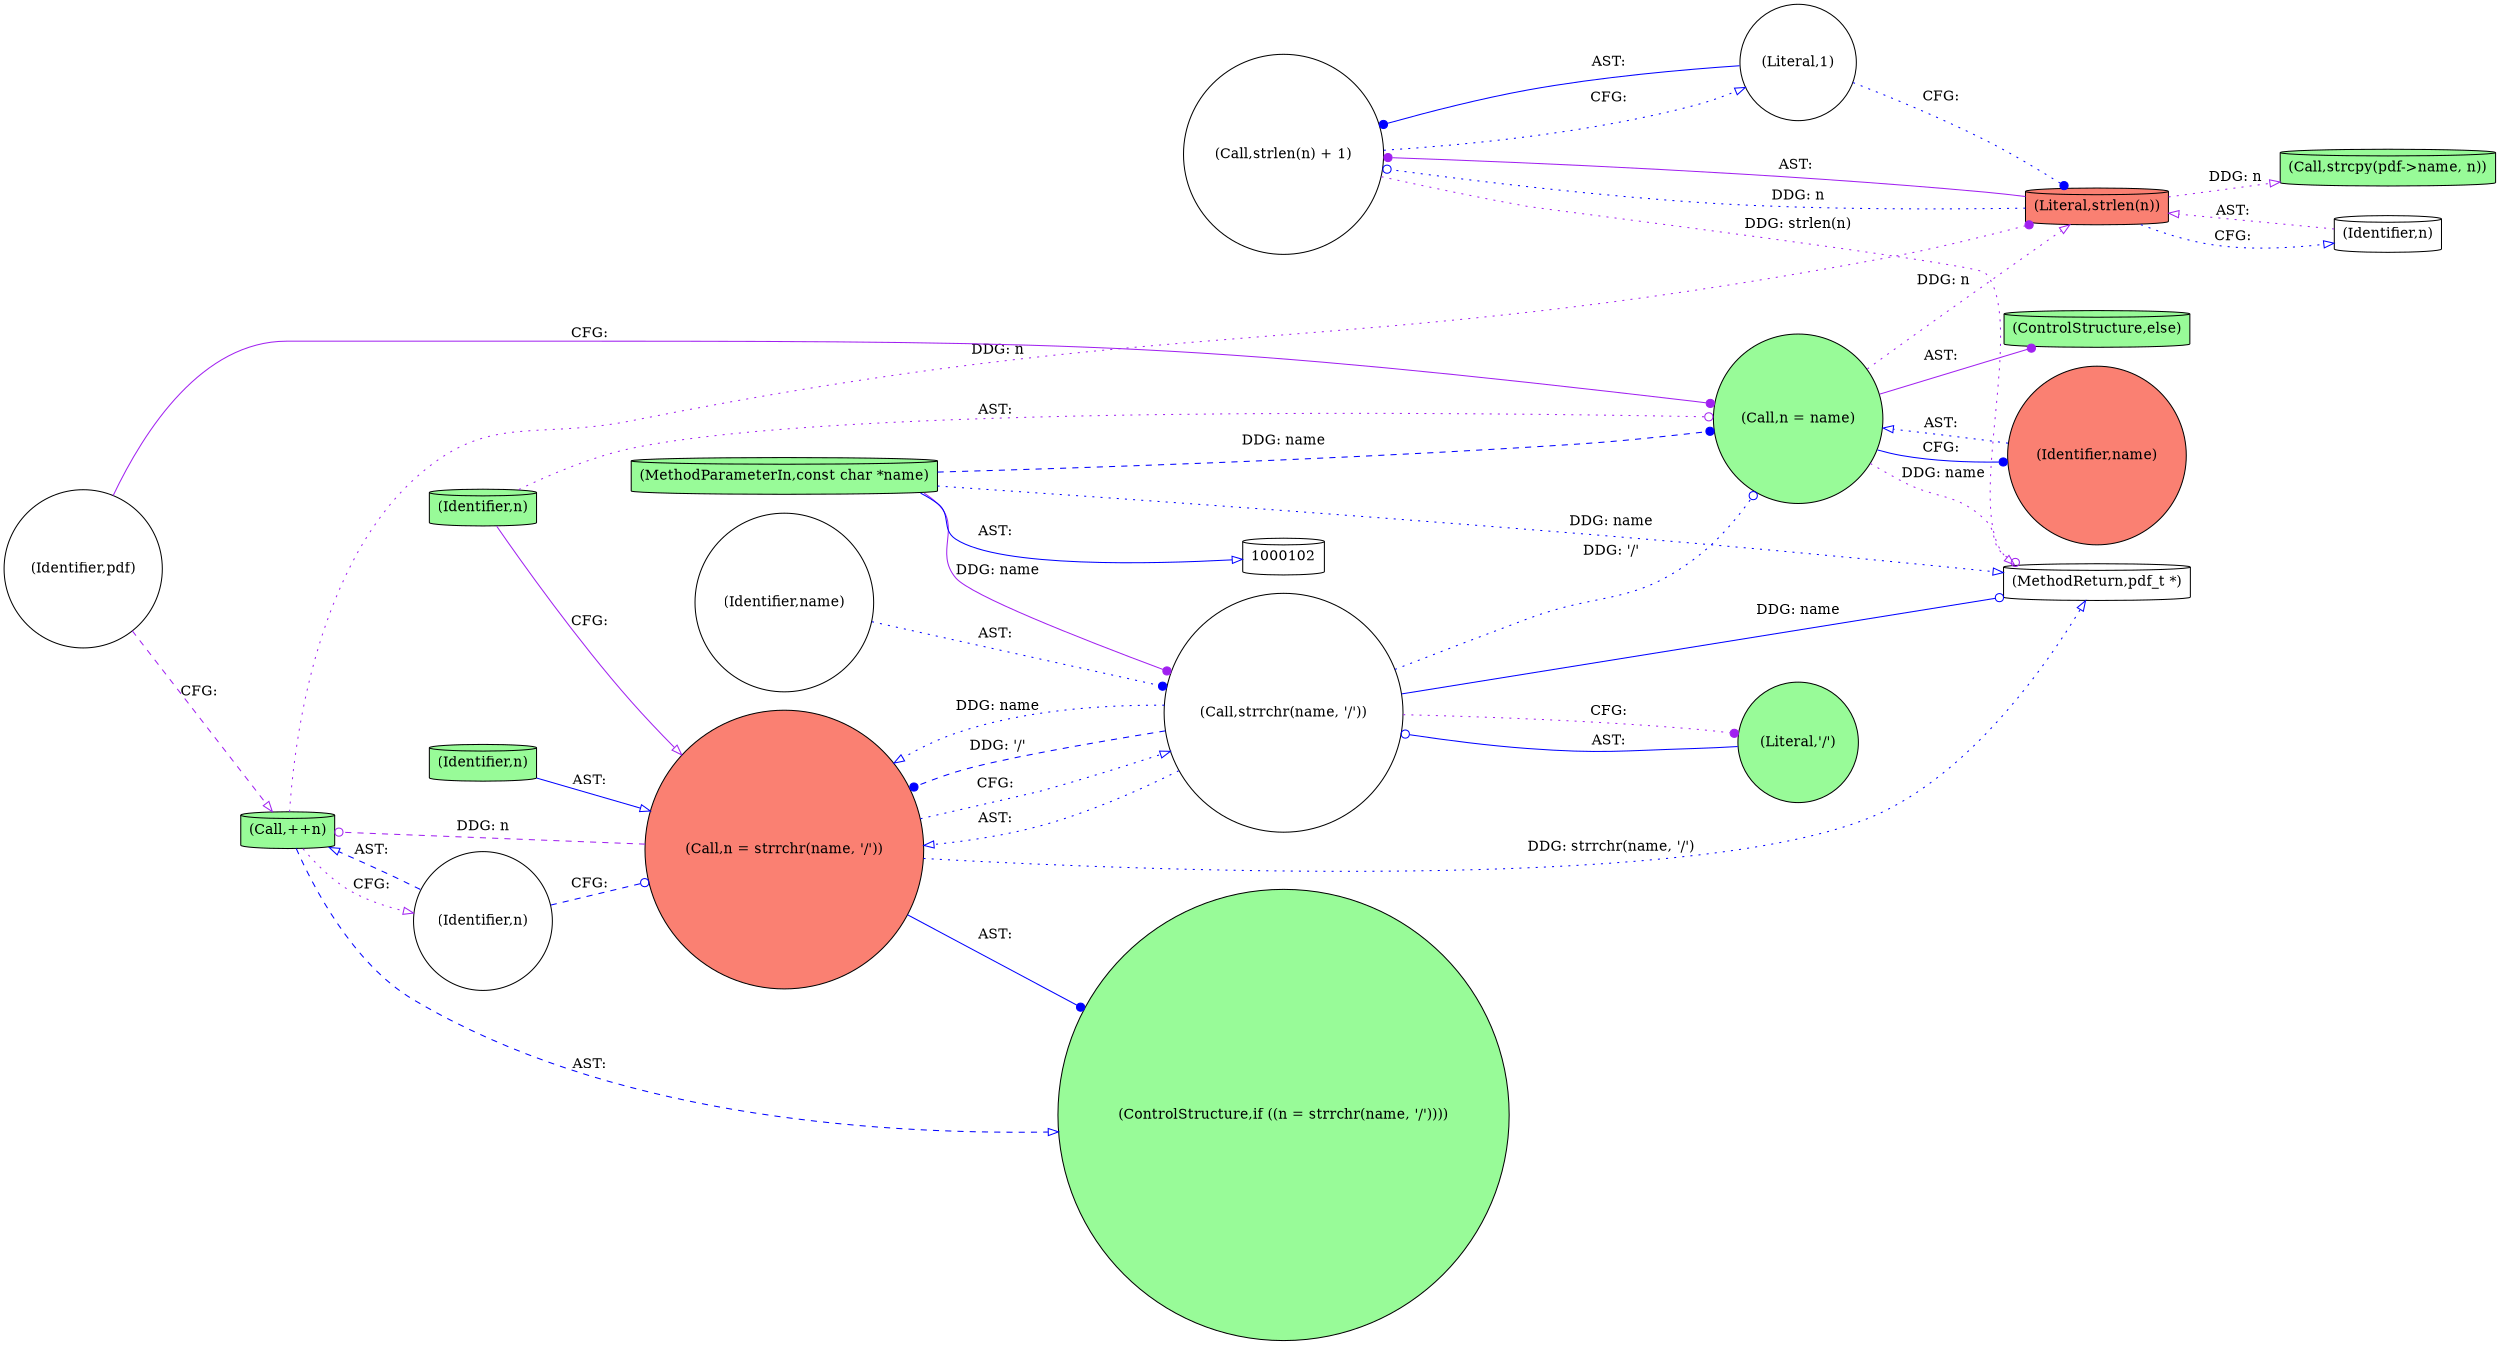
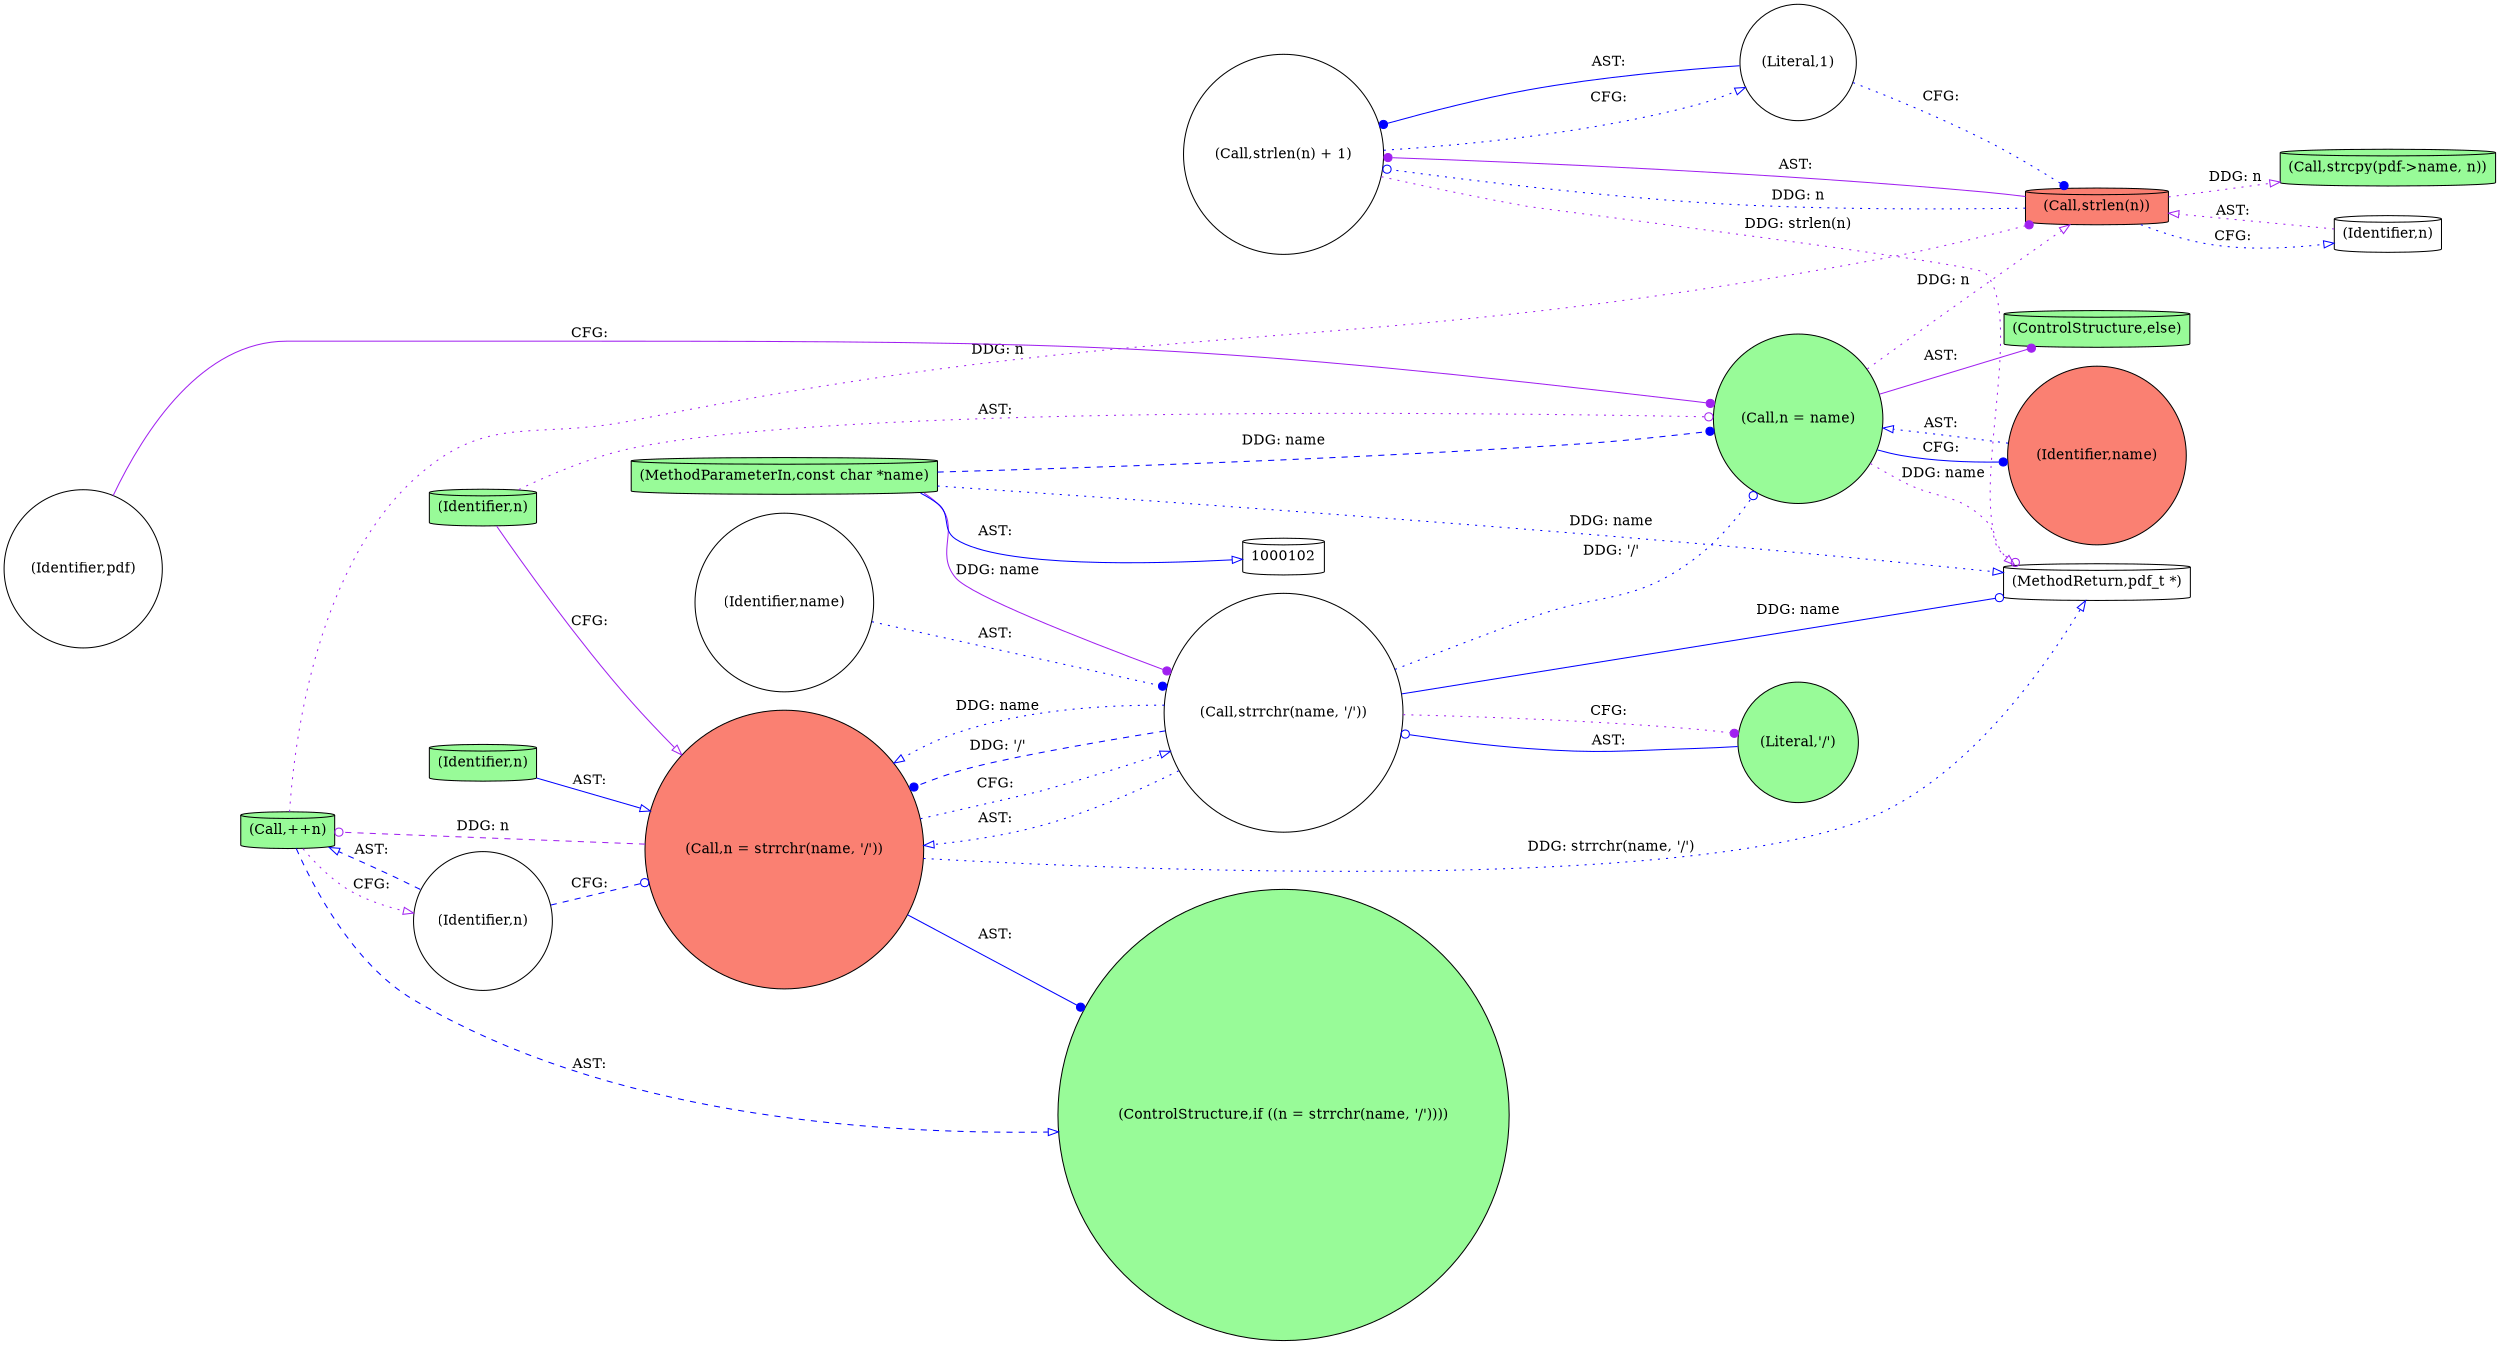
(2097, 206) -> (2097, 206)
(199, 717) -> none
